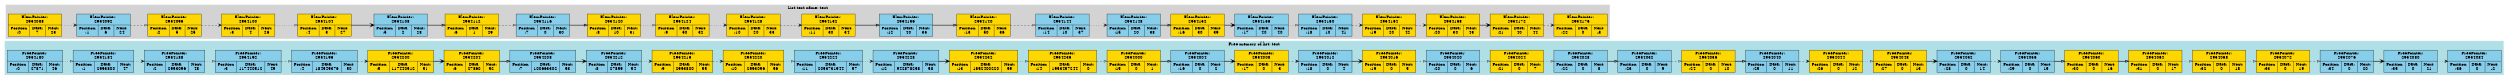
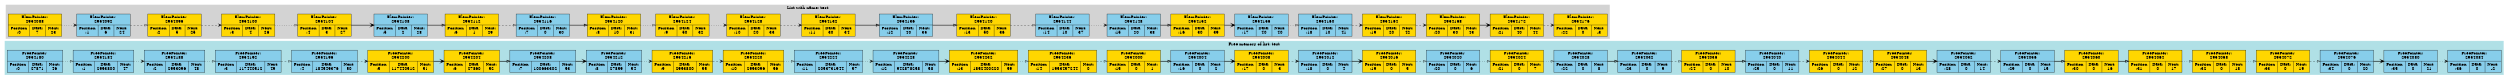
(808, 8) -> (808, 8)
